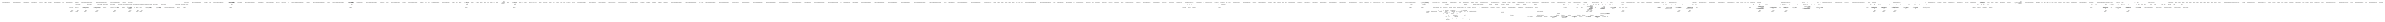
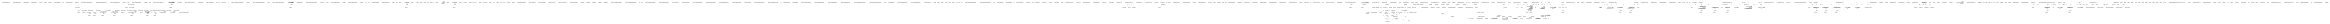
(139, 3) -> (130, 5)
